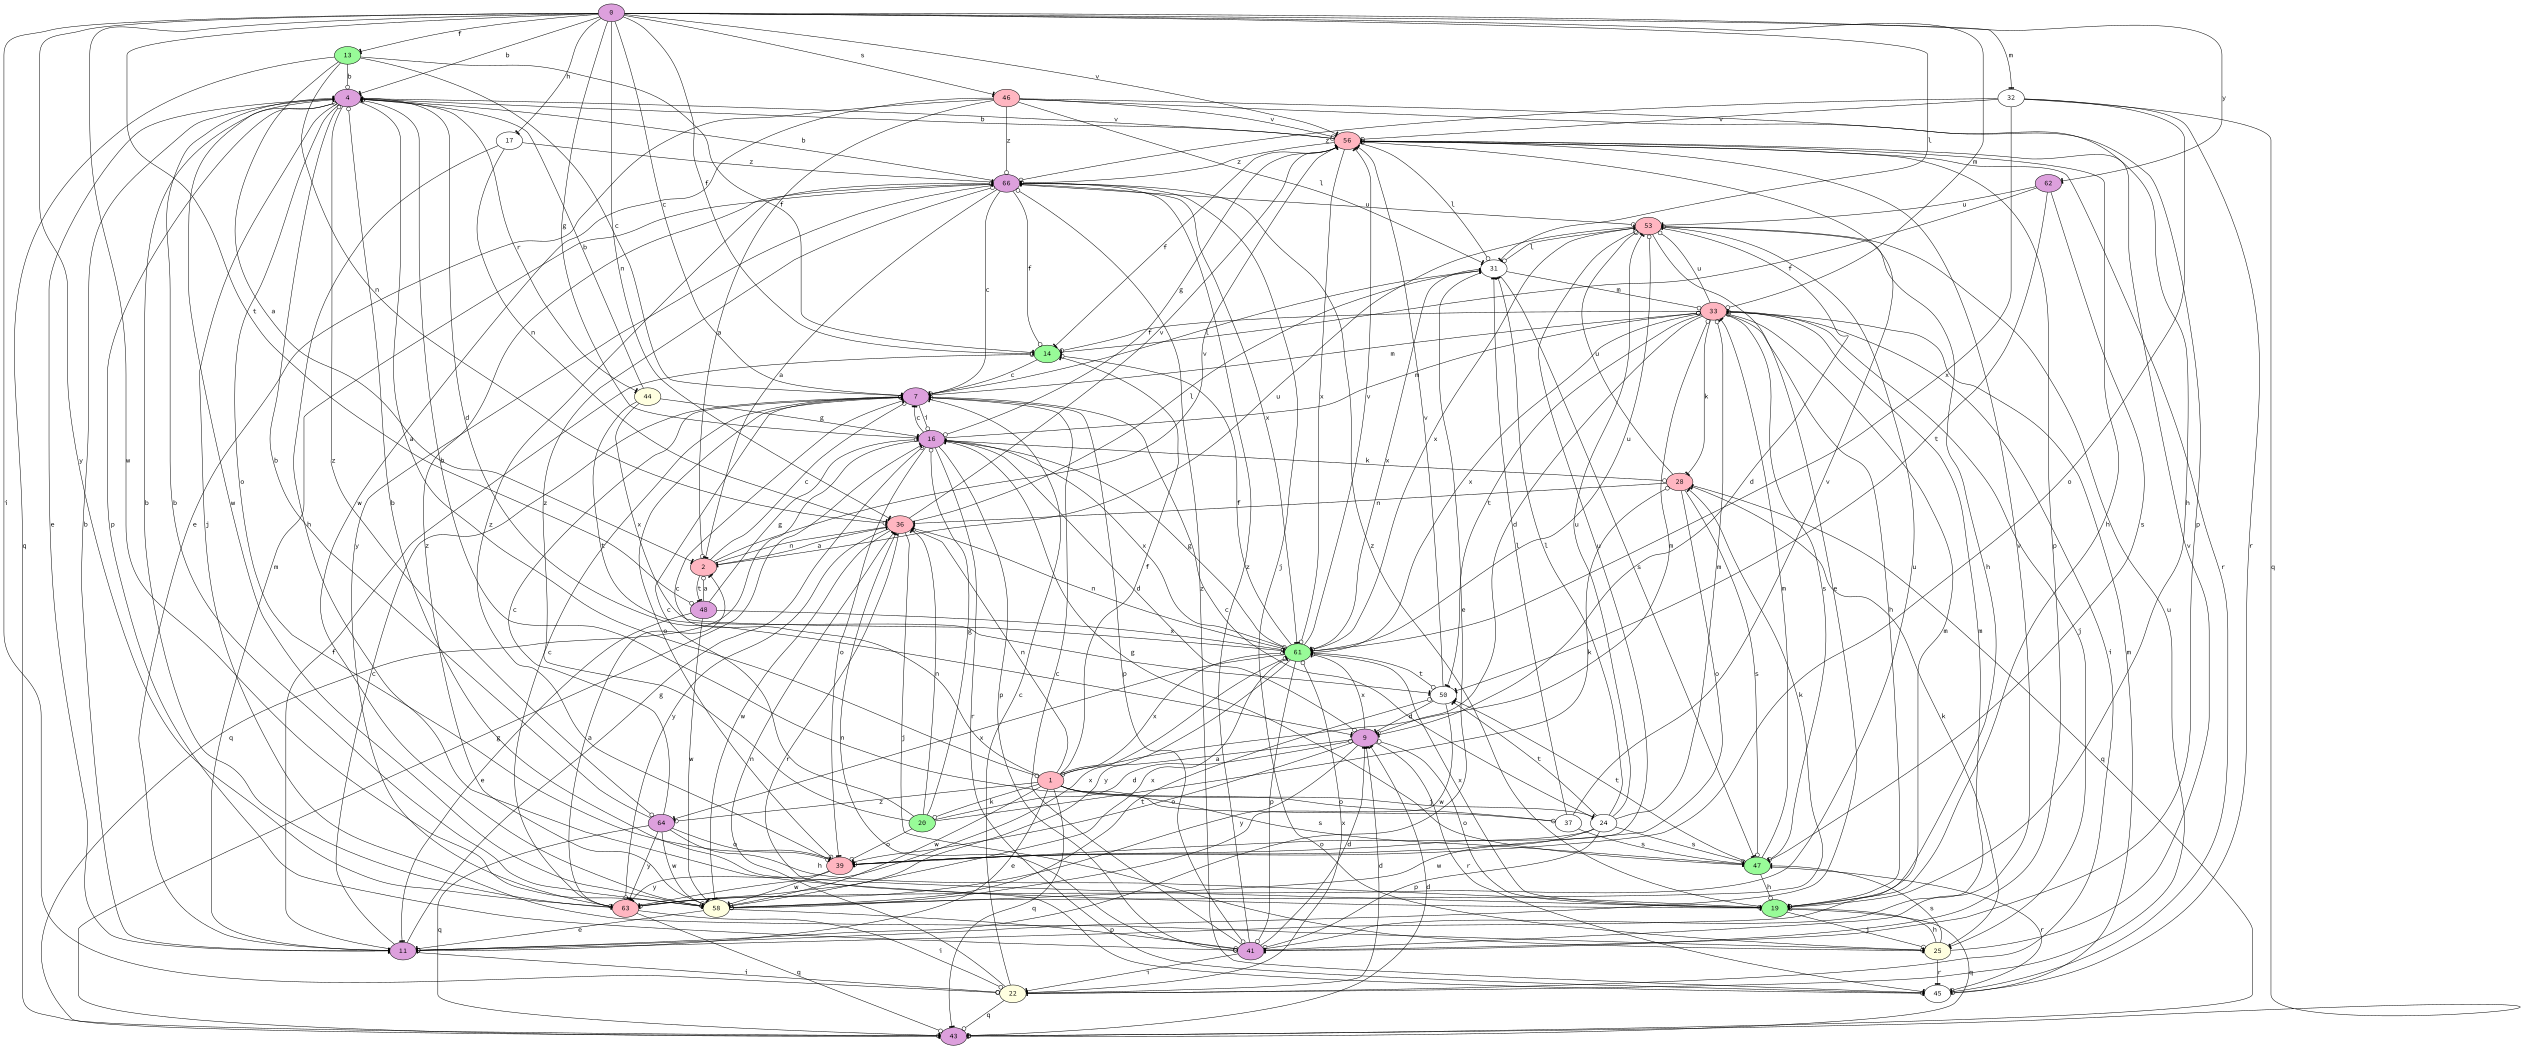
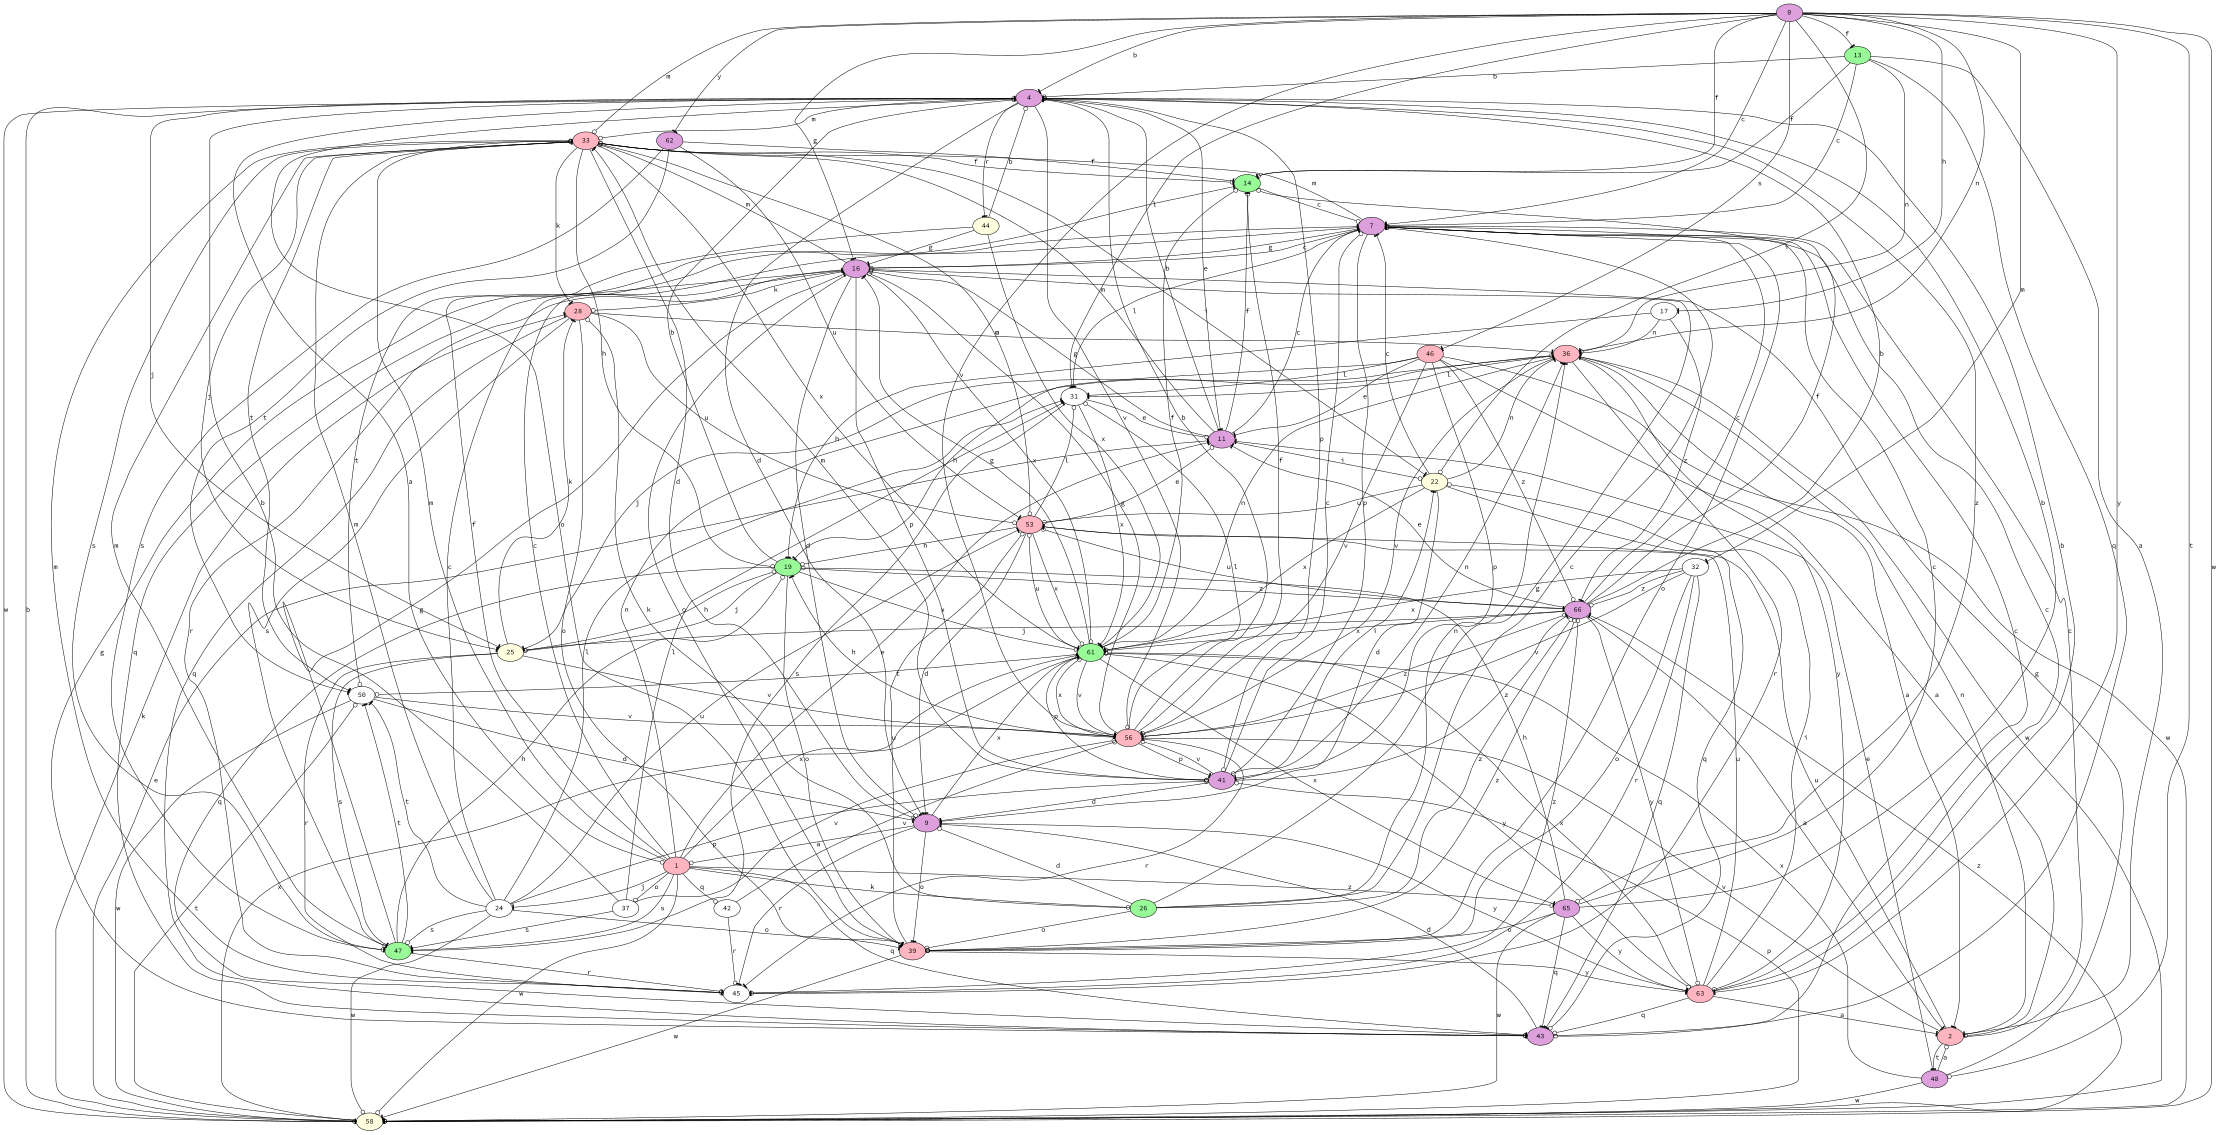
(1602, 290) -> (808, 117)
(926, 418) -> (1271, 247)
none -> (1986, 561)
(276, 567) -> (1420, 525)
(993, 637) -> (455, 297)
(661, 823) -> (1566, 908)
(922, 823) -> (1143, 908)
(1499, 886) -> (807, 773)
none -> (727, 908)
